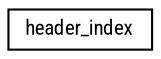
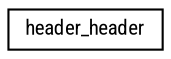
(80, 30) -> (86, 30)
